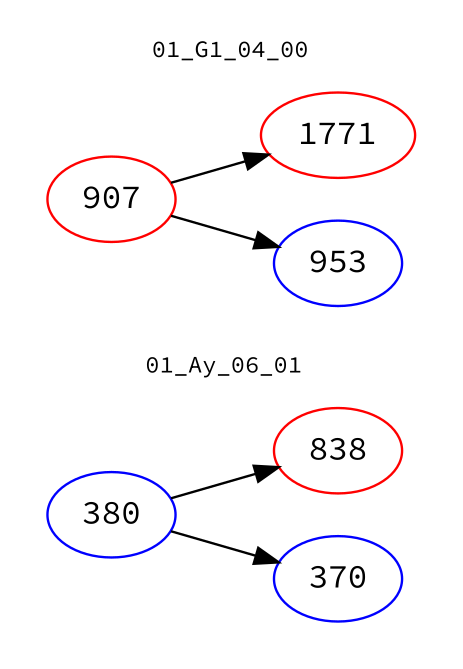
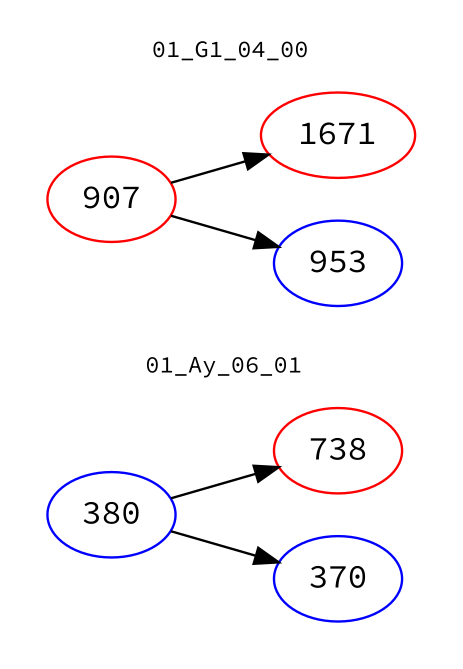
(338, 135) -> (338, 135)
(338, 451) -> (338, 451)
